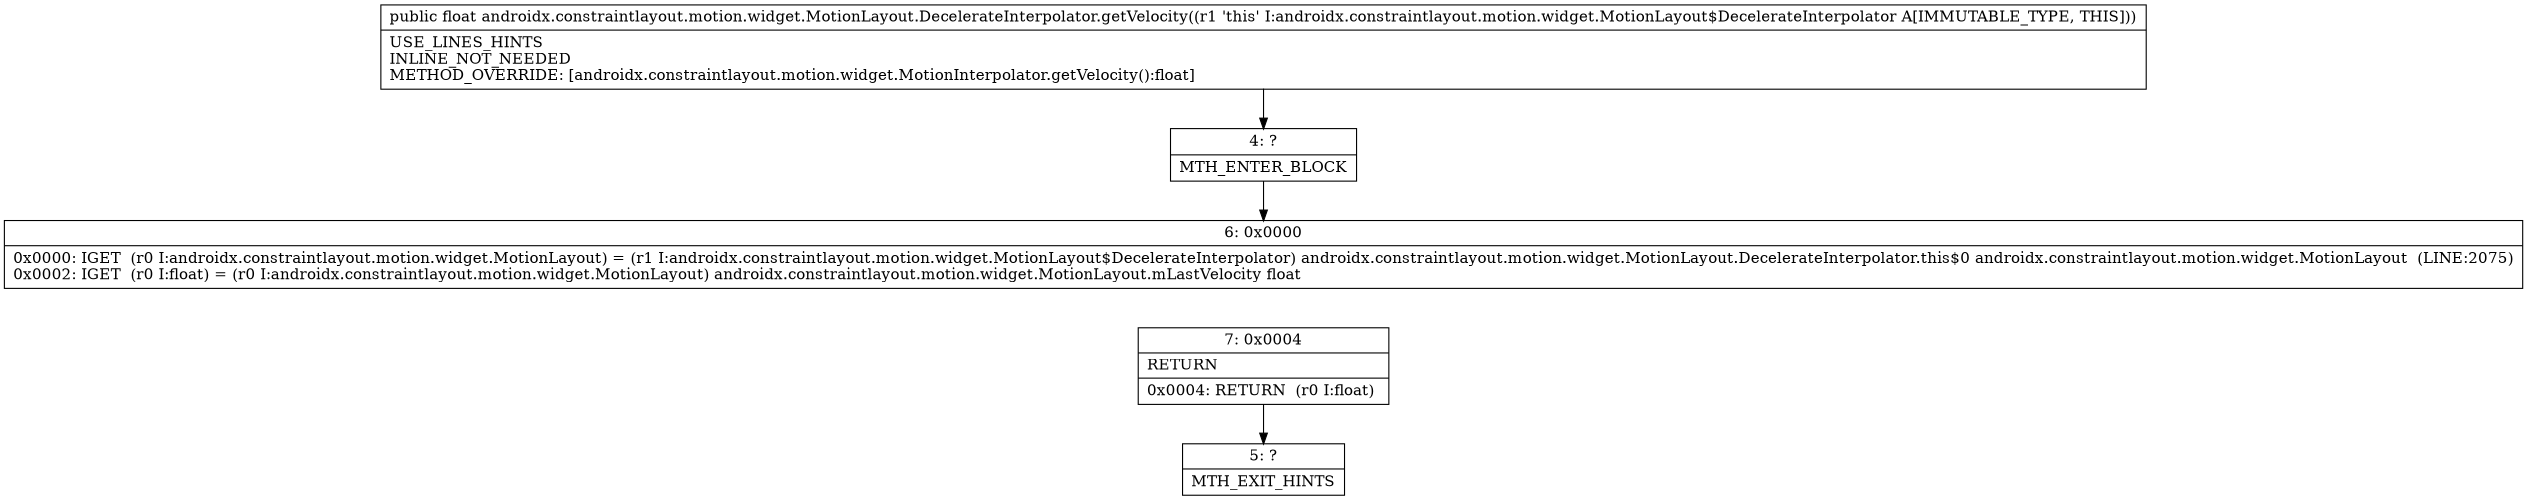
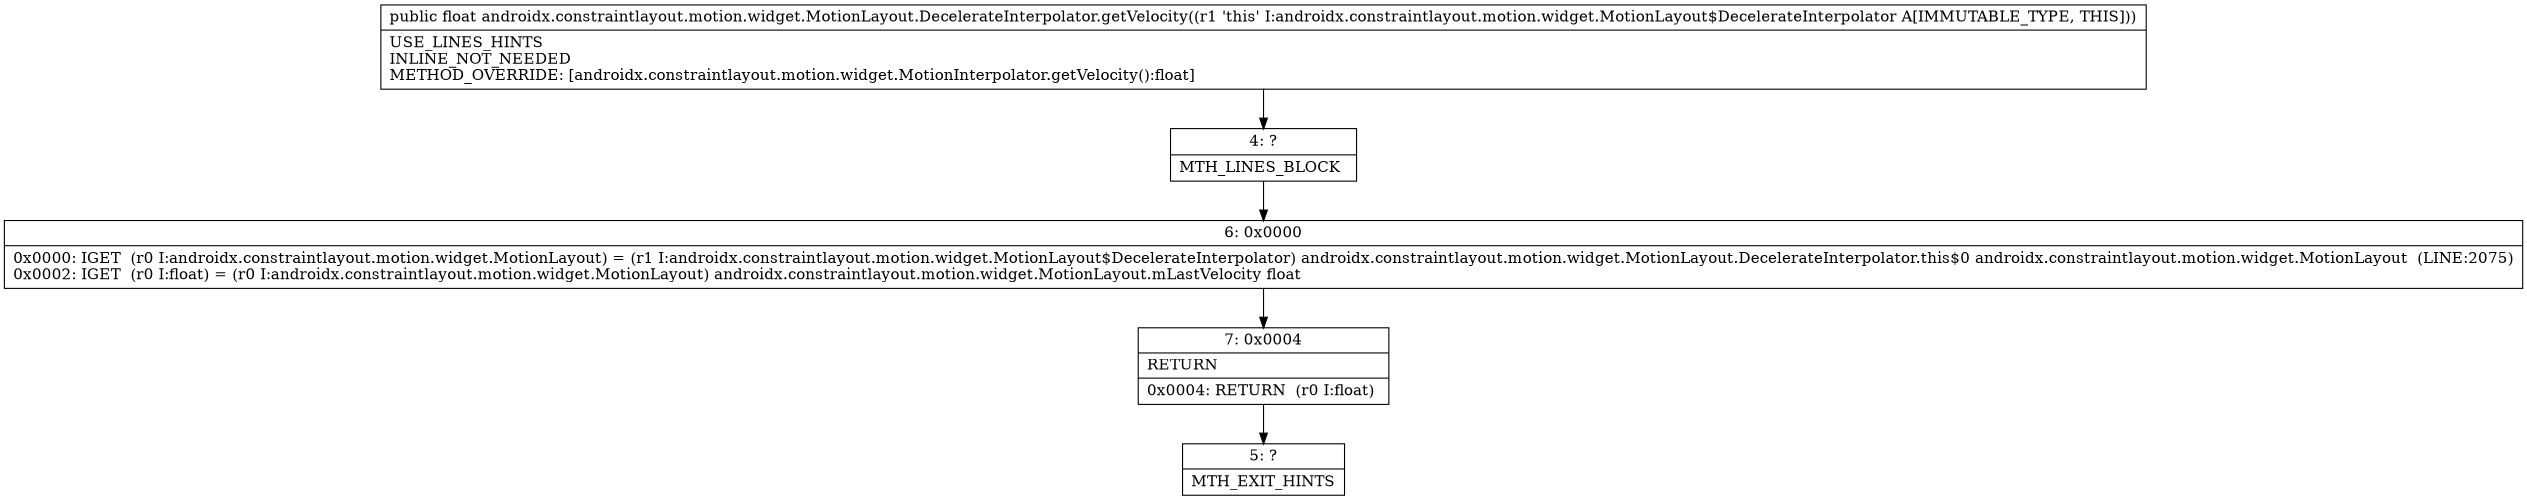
(1264, 167) -> (1260, 167)
none -> (1264, 303)
